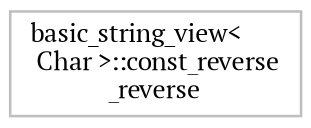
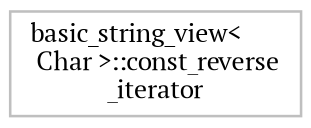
(156, 64) -> (156, 64)
